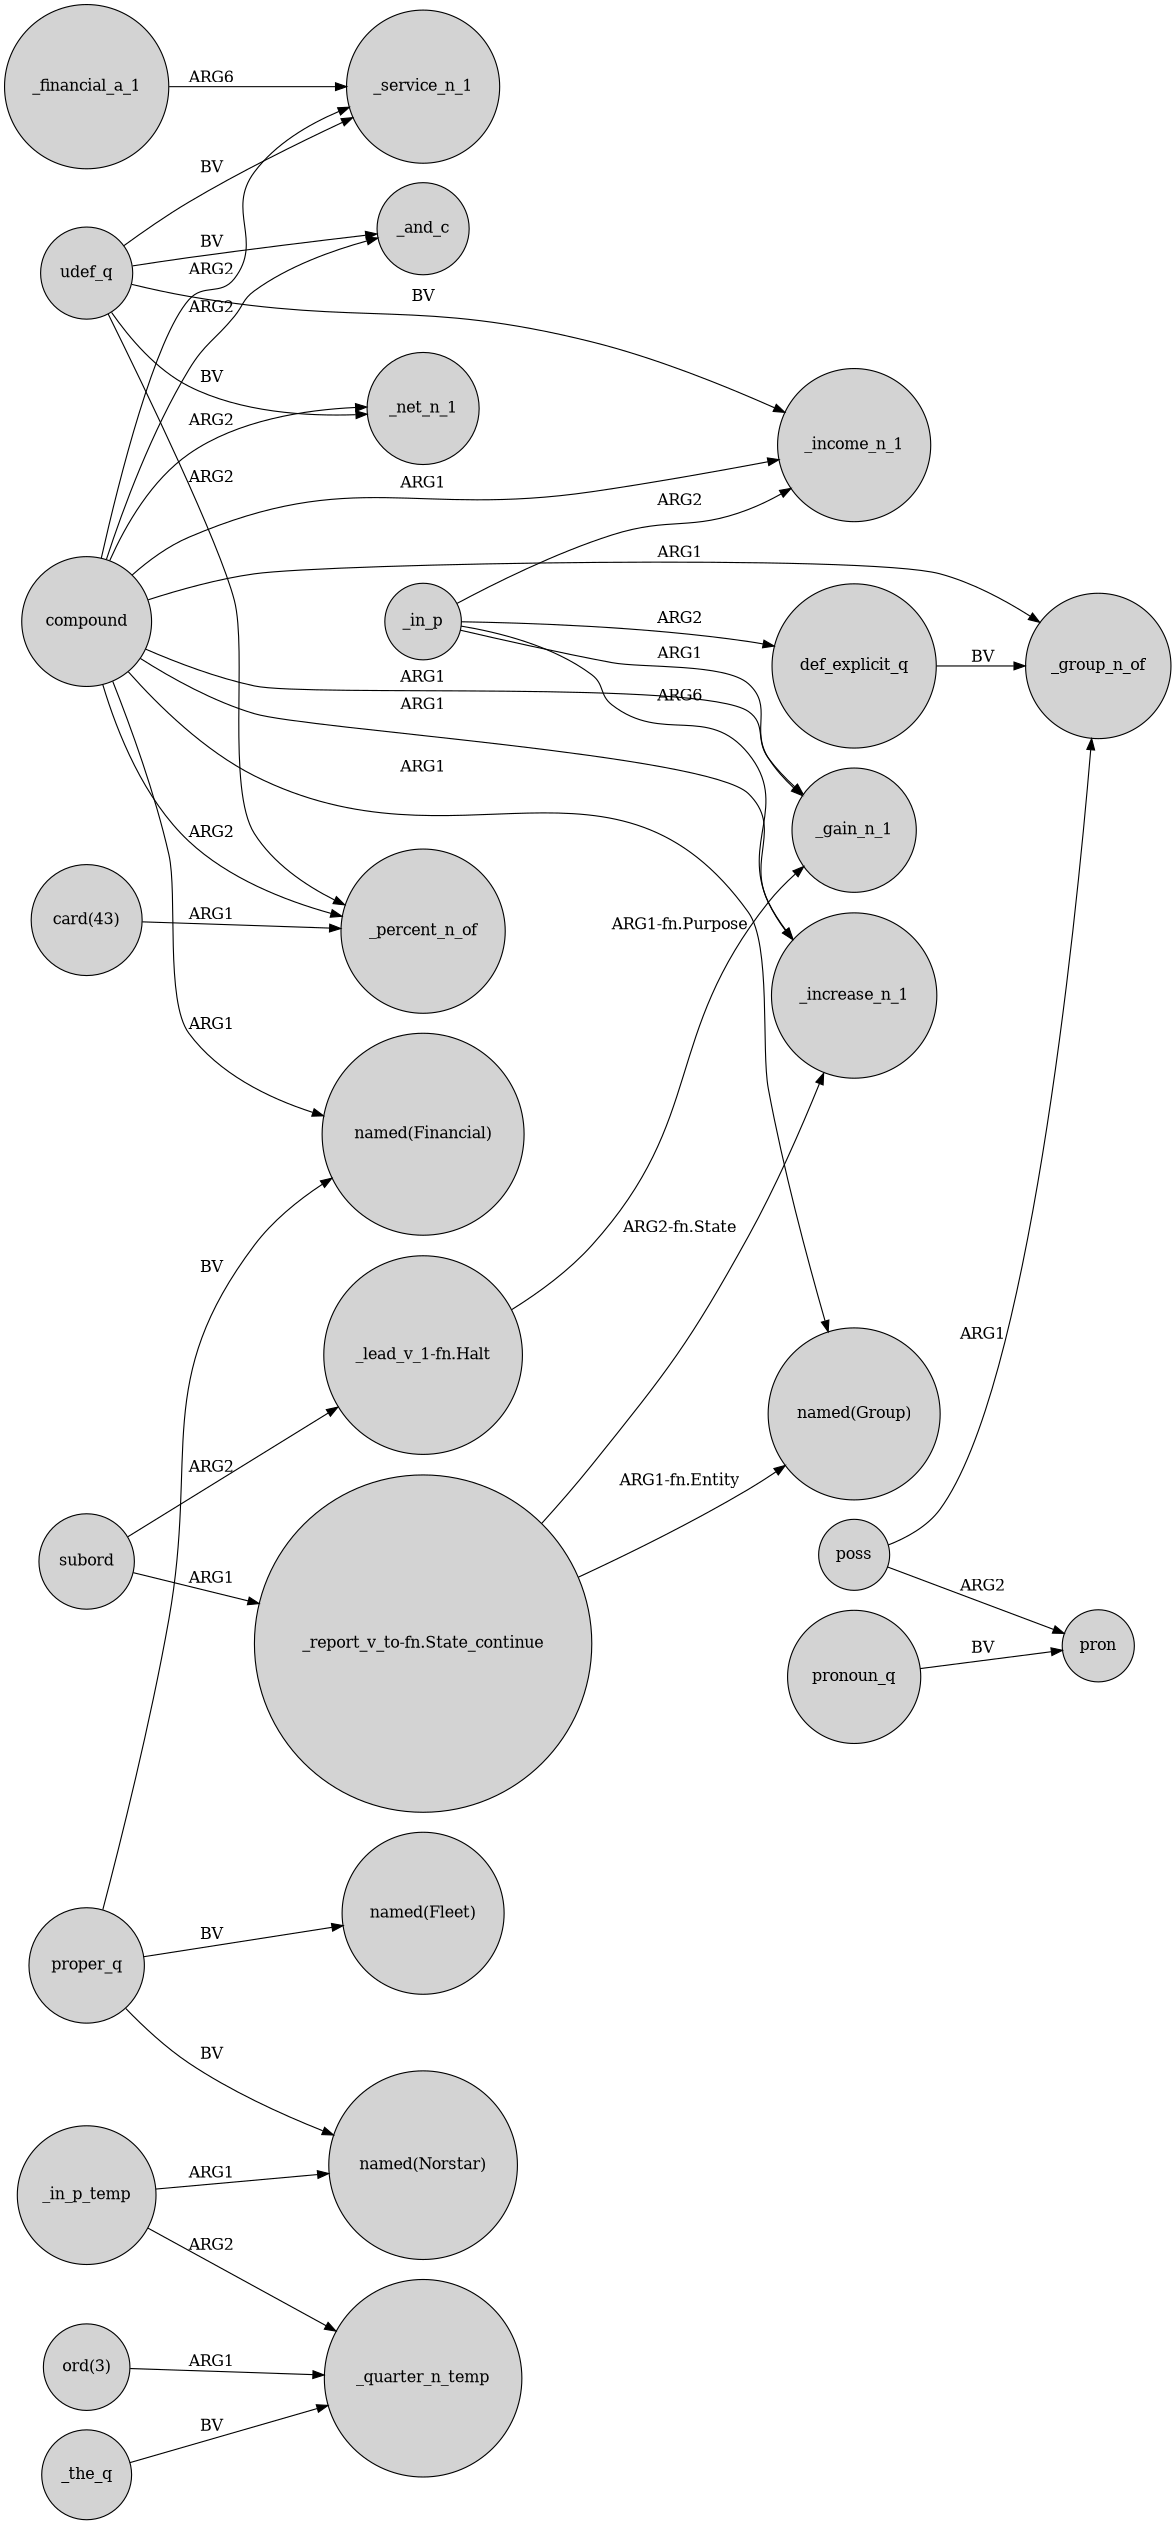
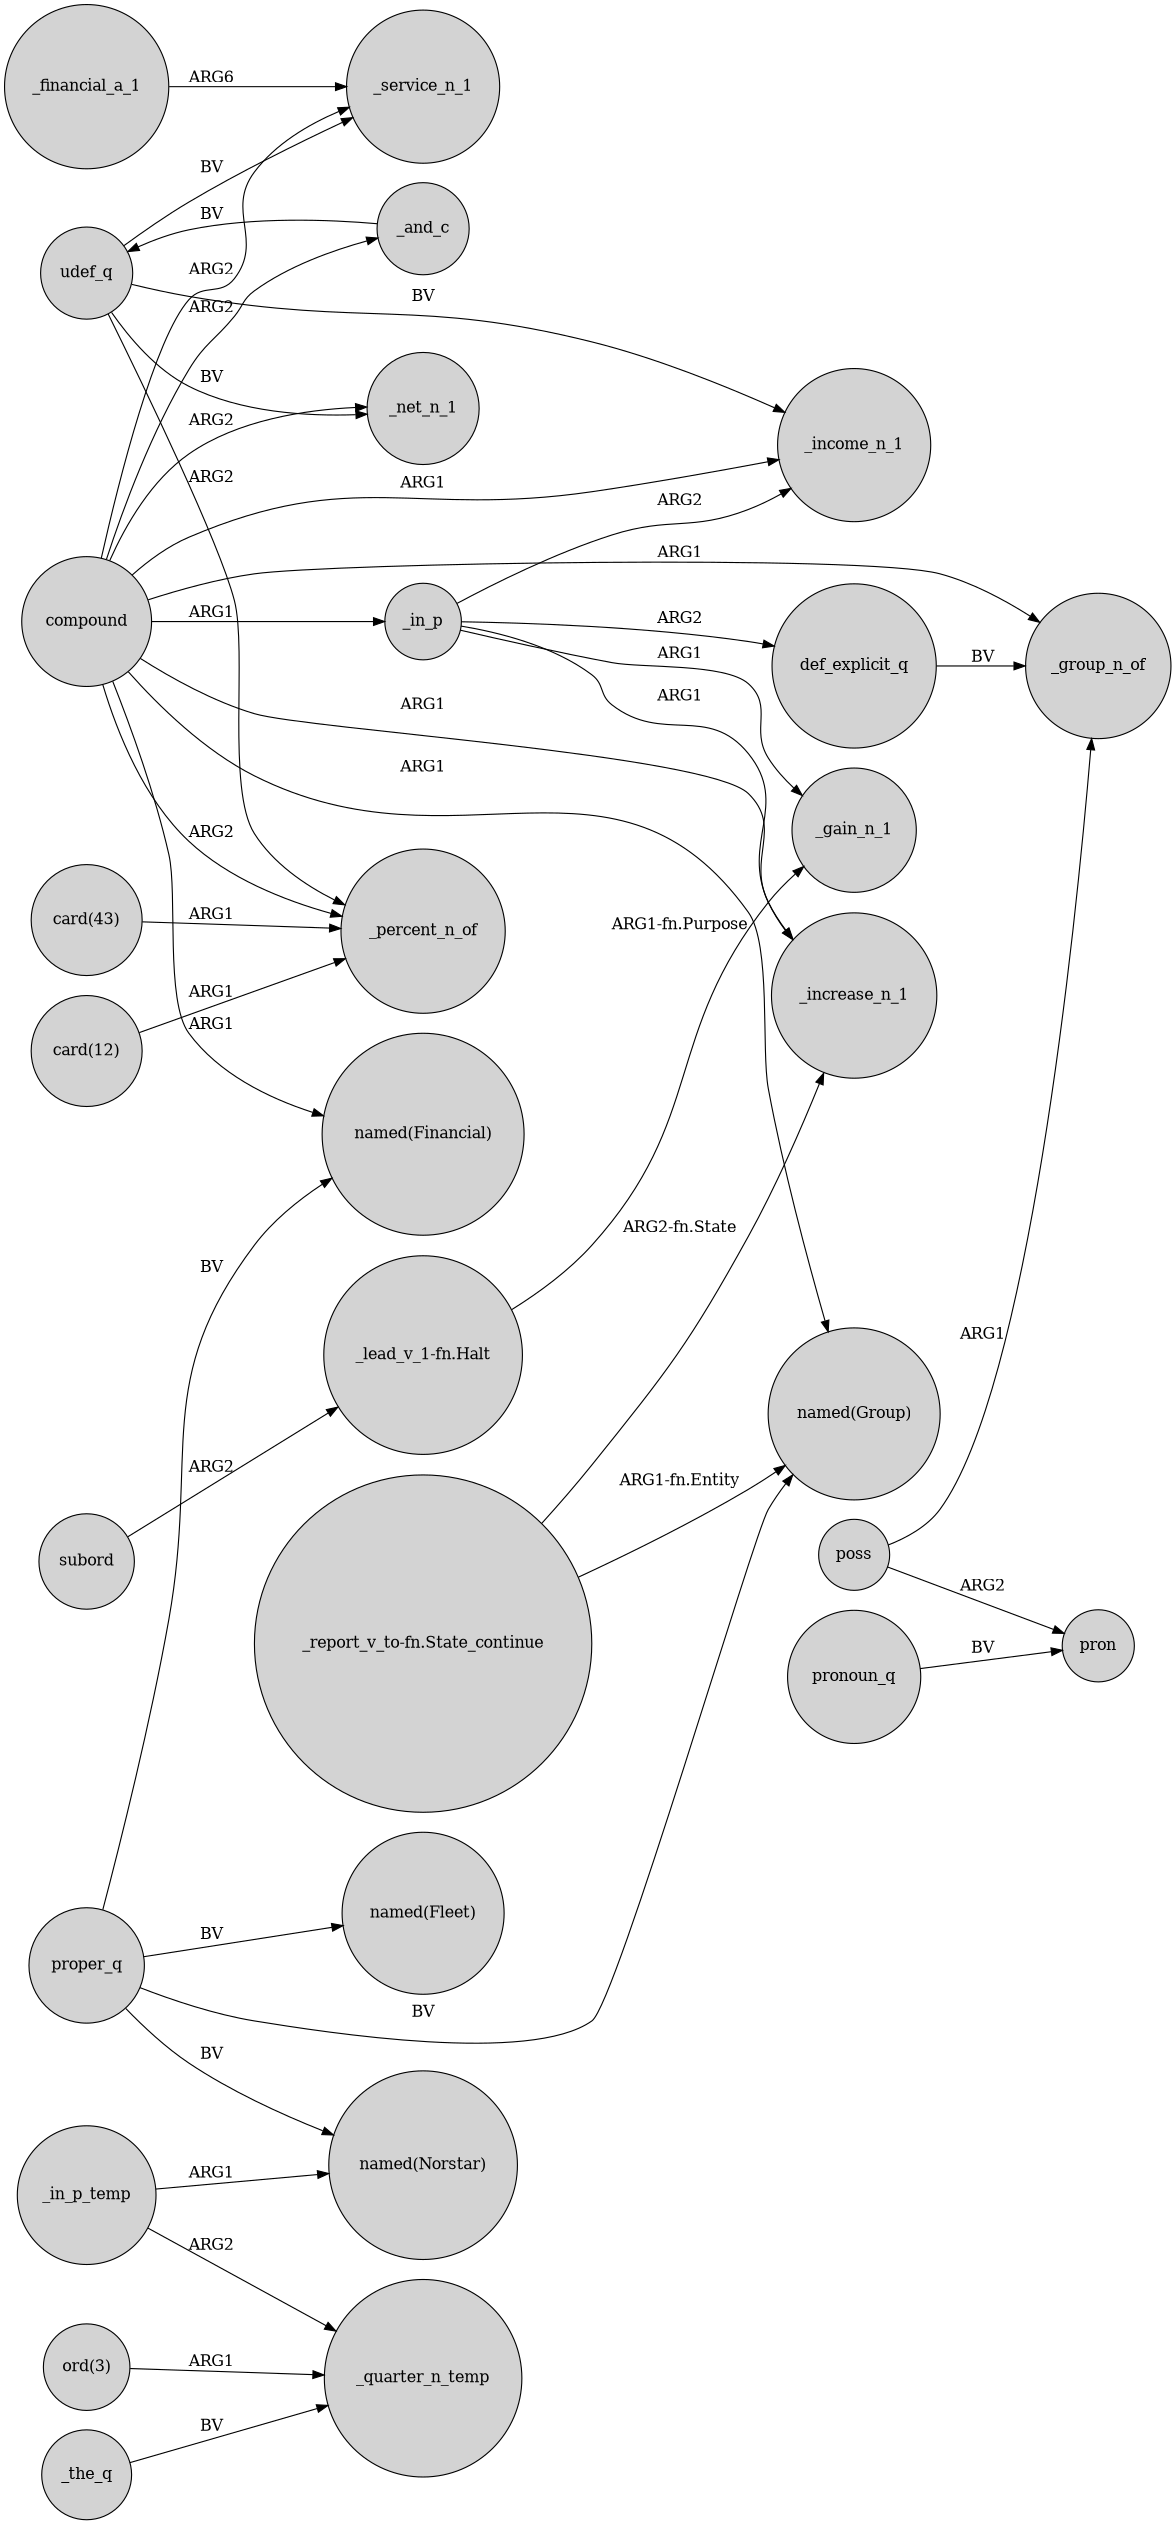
(255, 249) -> (256, 222)
(490, 691) -> (263, 622)
(680, 696) -> (680, 696)
none -> (87, 1051)
(191, 1587) -> none
none -> (615, 1971)
